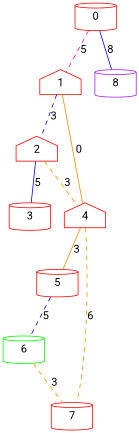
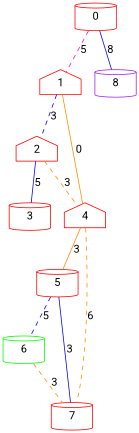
none -> (65, 350)
